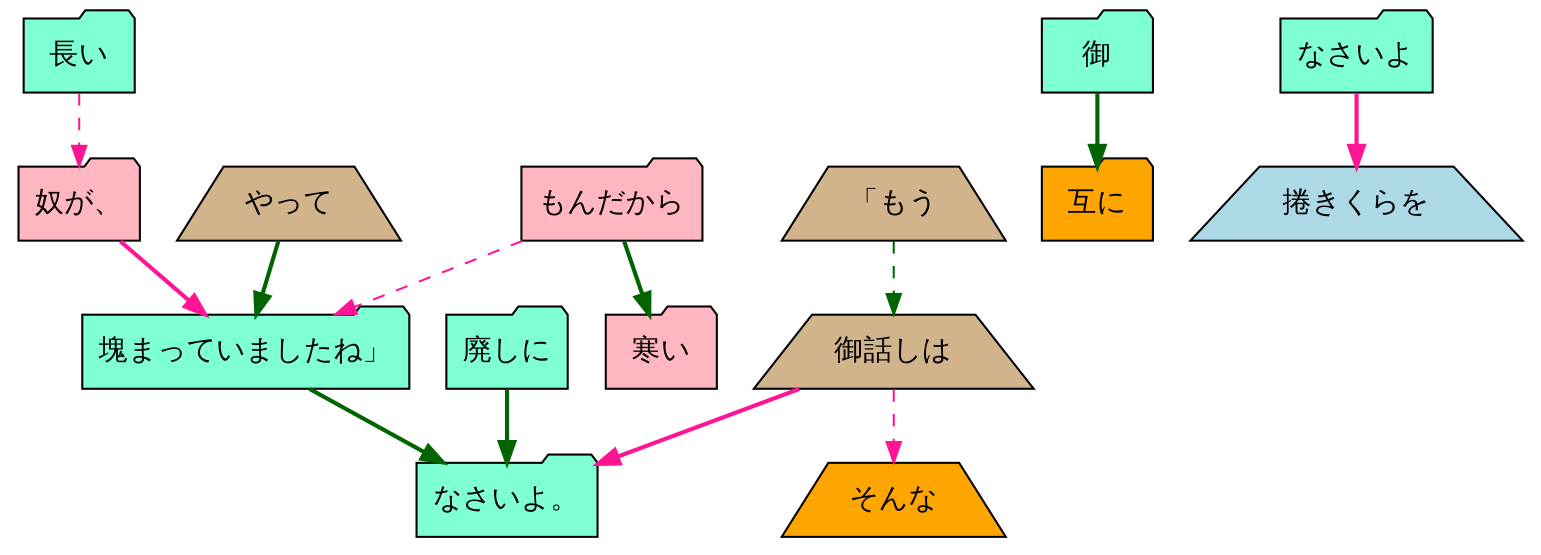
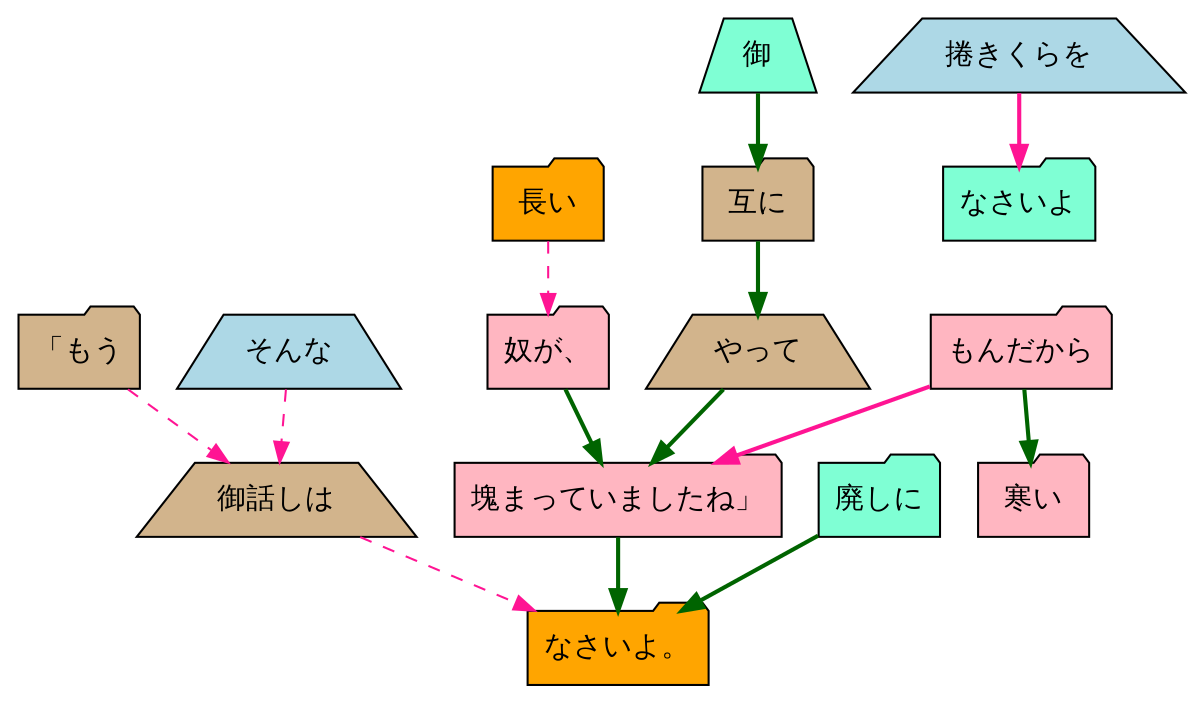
(79, 56) -> (548, 204)
(1097, 56) -> (758, 56)
(1357, 119) -> (1019, 119)
(894, 204) -> (79, 352)
(1097, 204) -> (758, 204)
none -> (758, 268)
(894, 268) -> (170, 420)
(155, 271) -> (579, 417)
(438, 274) -> (833, 421)
(246, 352) -> (618, 500)
(894, 416) -> (284, 416)
(708, 423) -> (438, 570)
(507, 500) -> (618, 648)
(894, 500) -> (289, 352)
